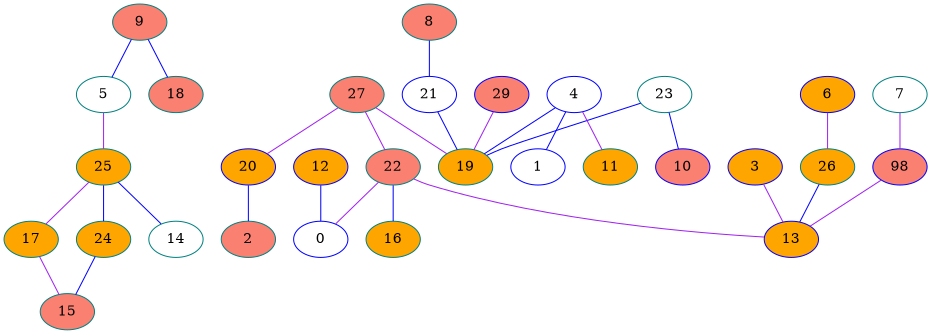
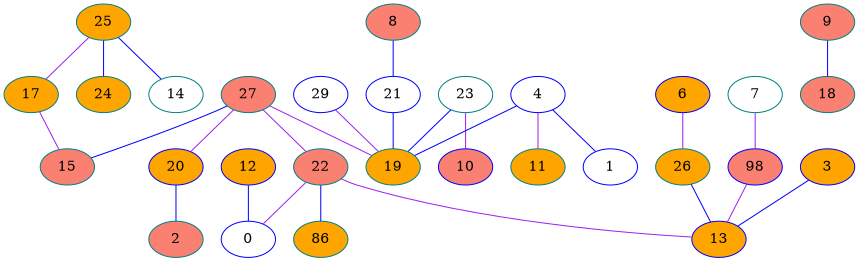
(104, 95) -> none
(502, 95) -> (321, 95)
(674, 131) -> (466, 124)
(773, 203) -> (773, 203)
(393, 239) -> (321, 239)
(85, 276) -> (160, 133)
